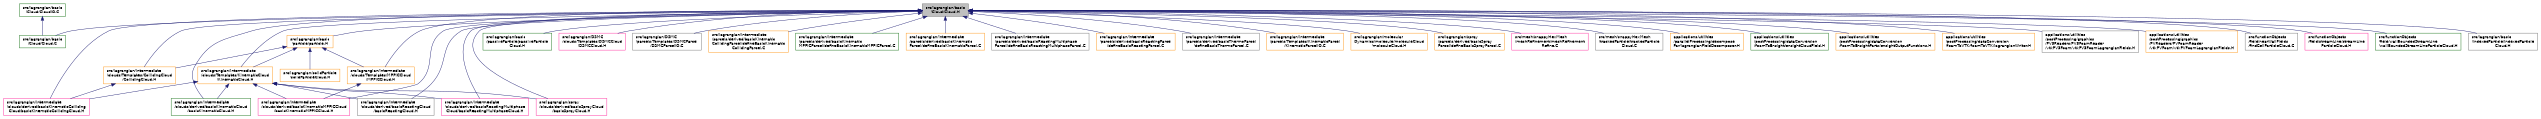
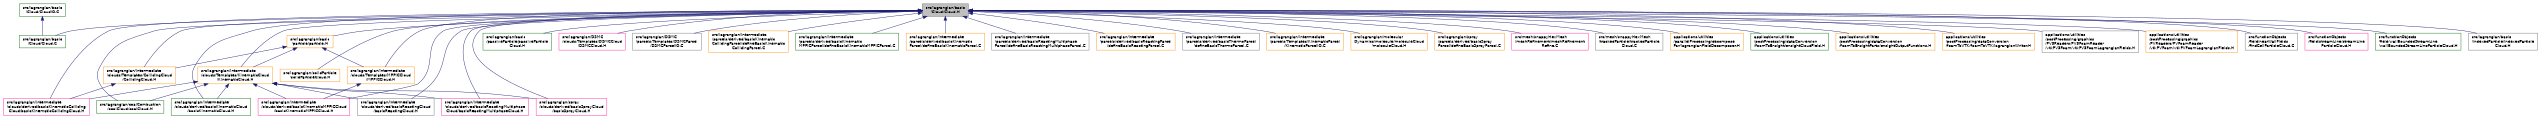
(310, 61) -> (613, 17)
none -> (130, 107)
